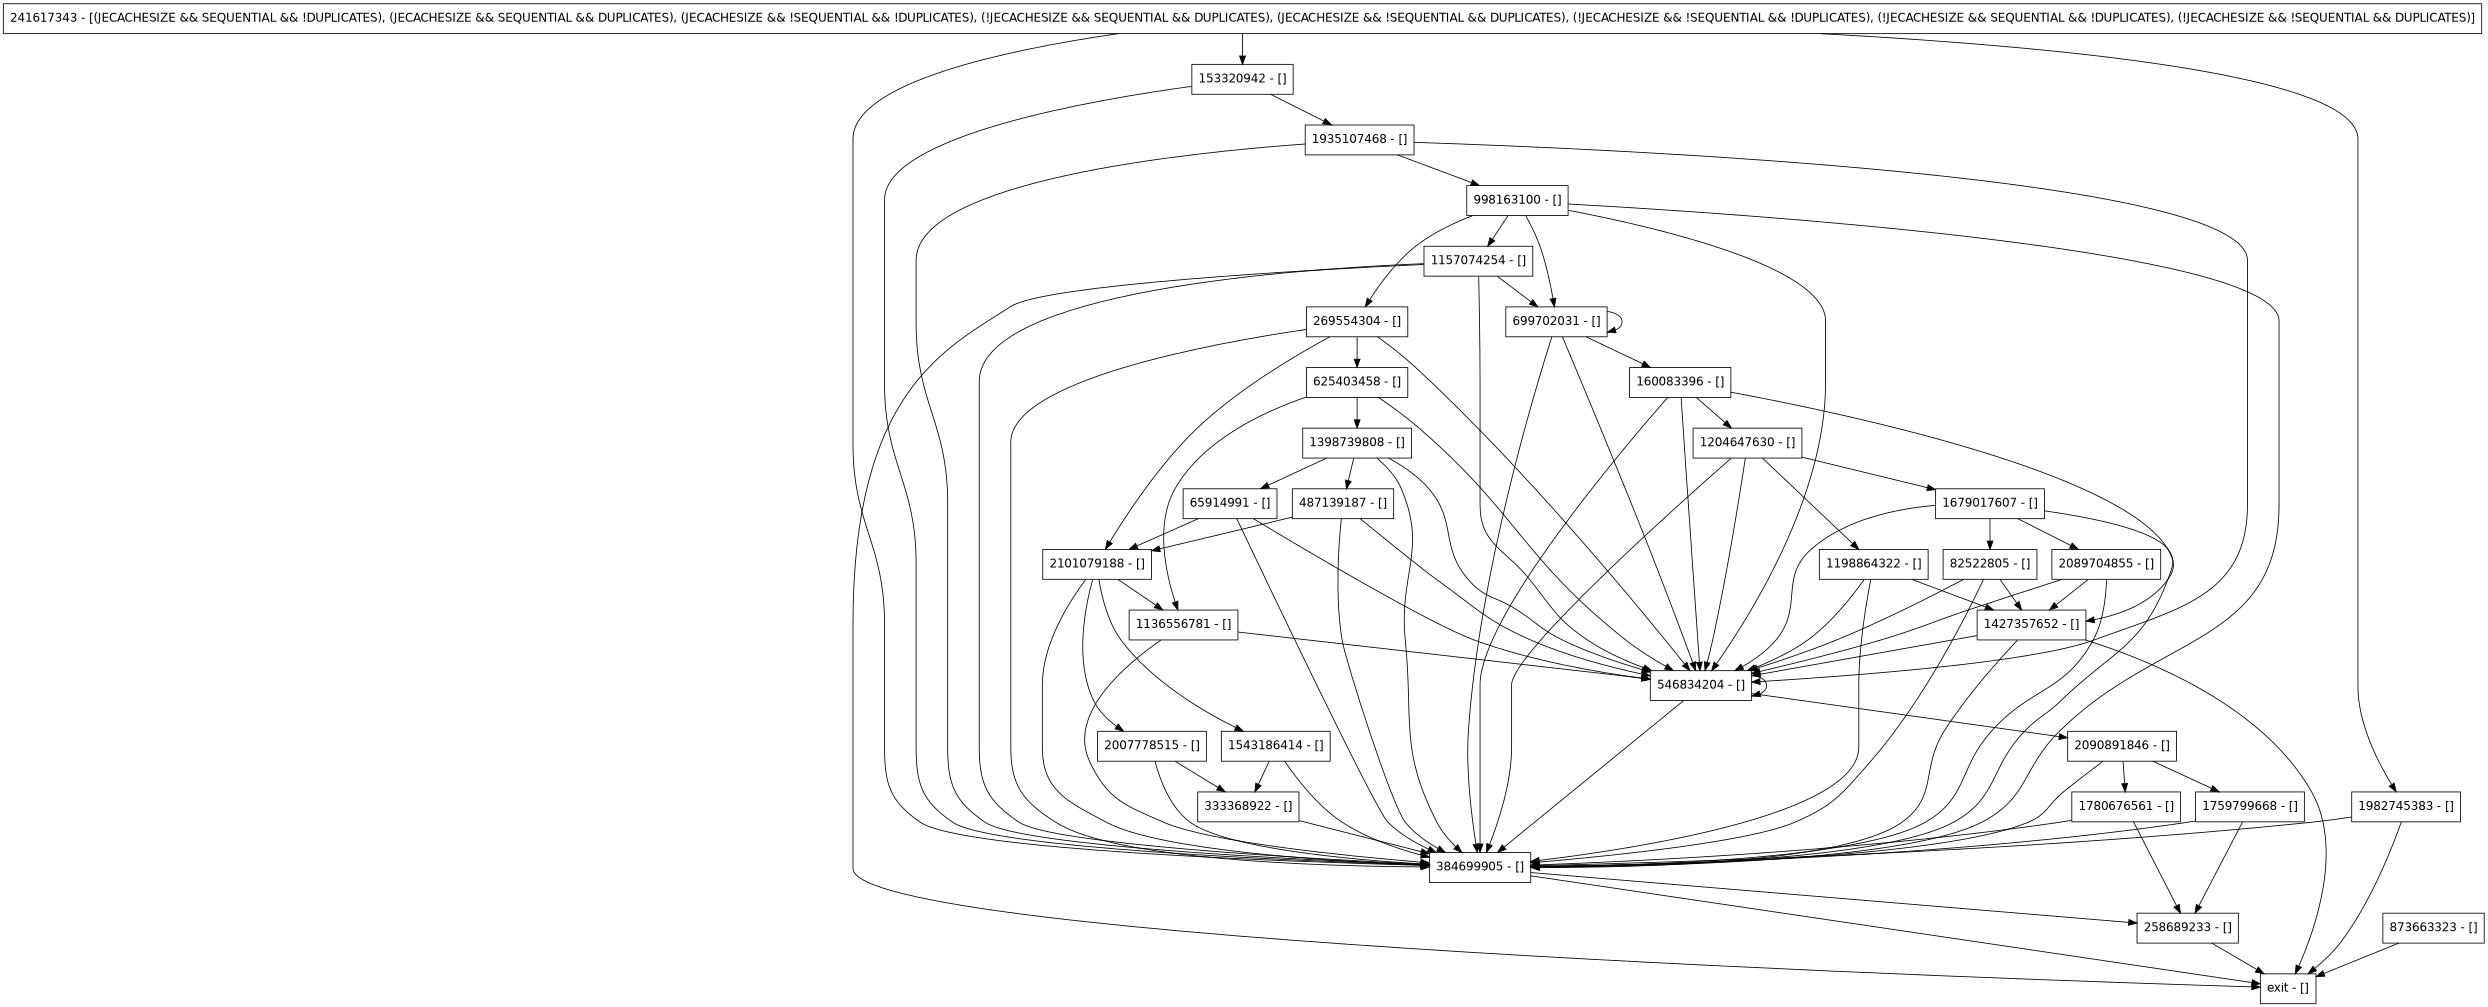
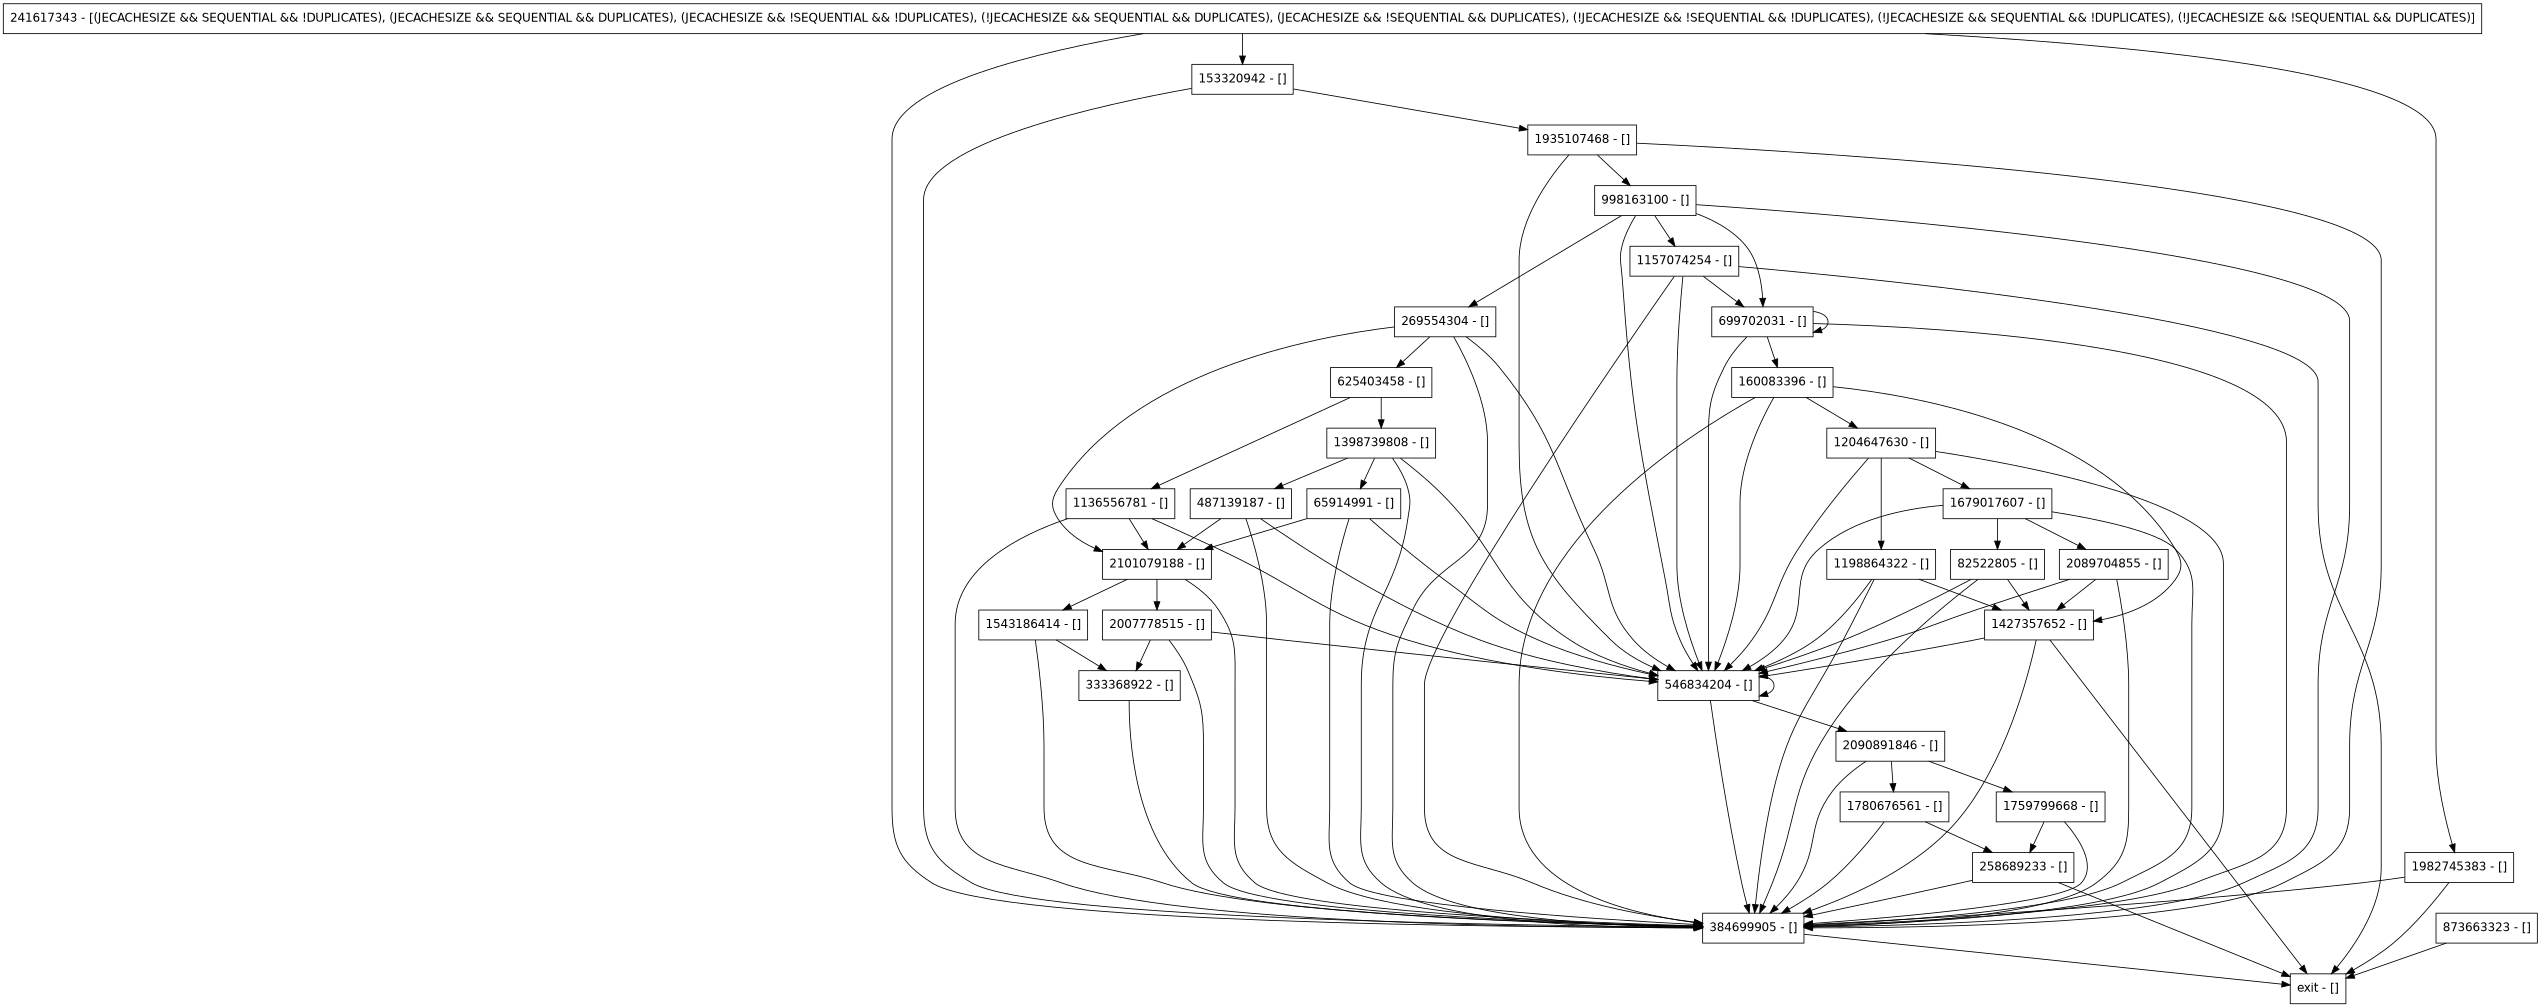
(1520, 535) -> (1419, 655)
(1137, 592) -> (1137, 531)
(1830, 897) -> (1892, 898)
